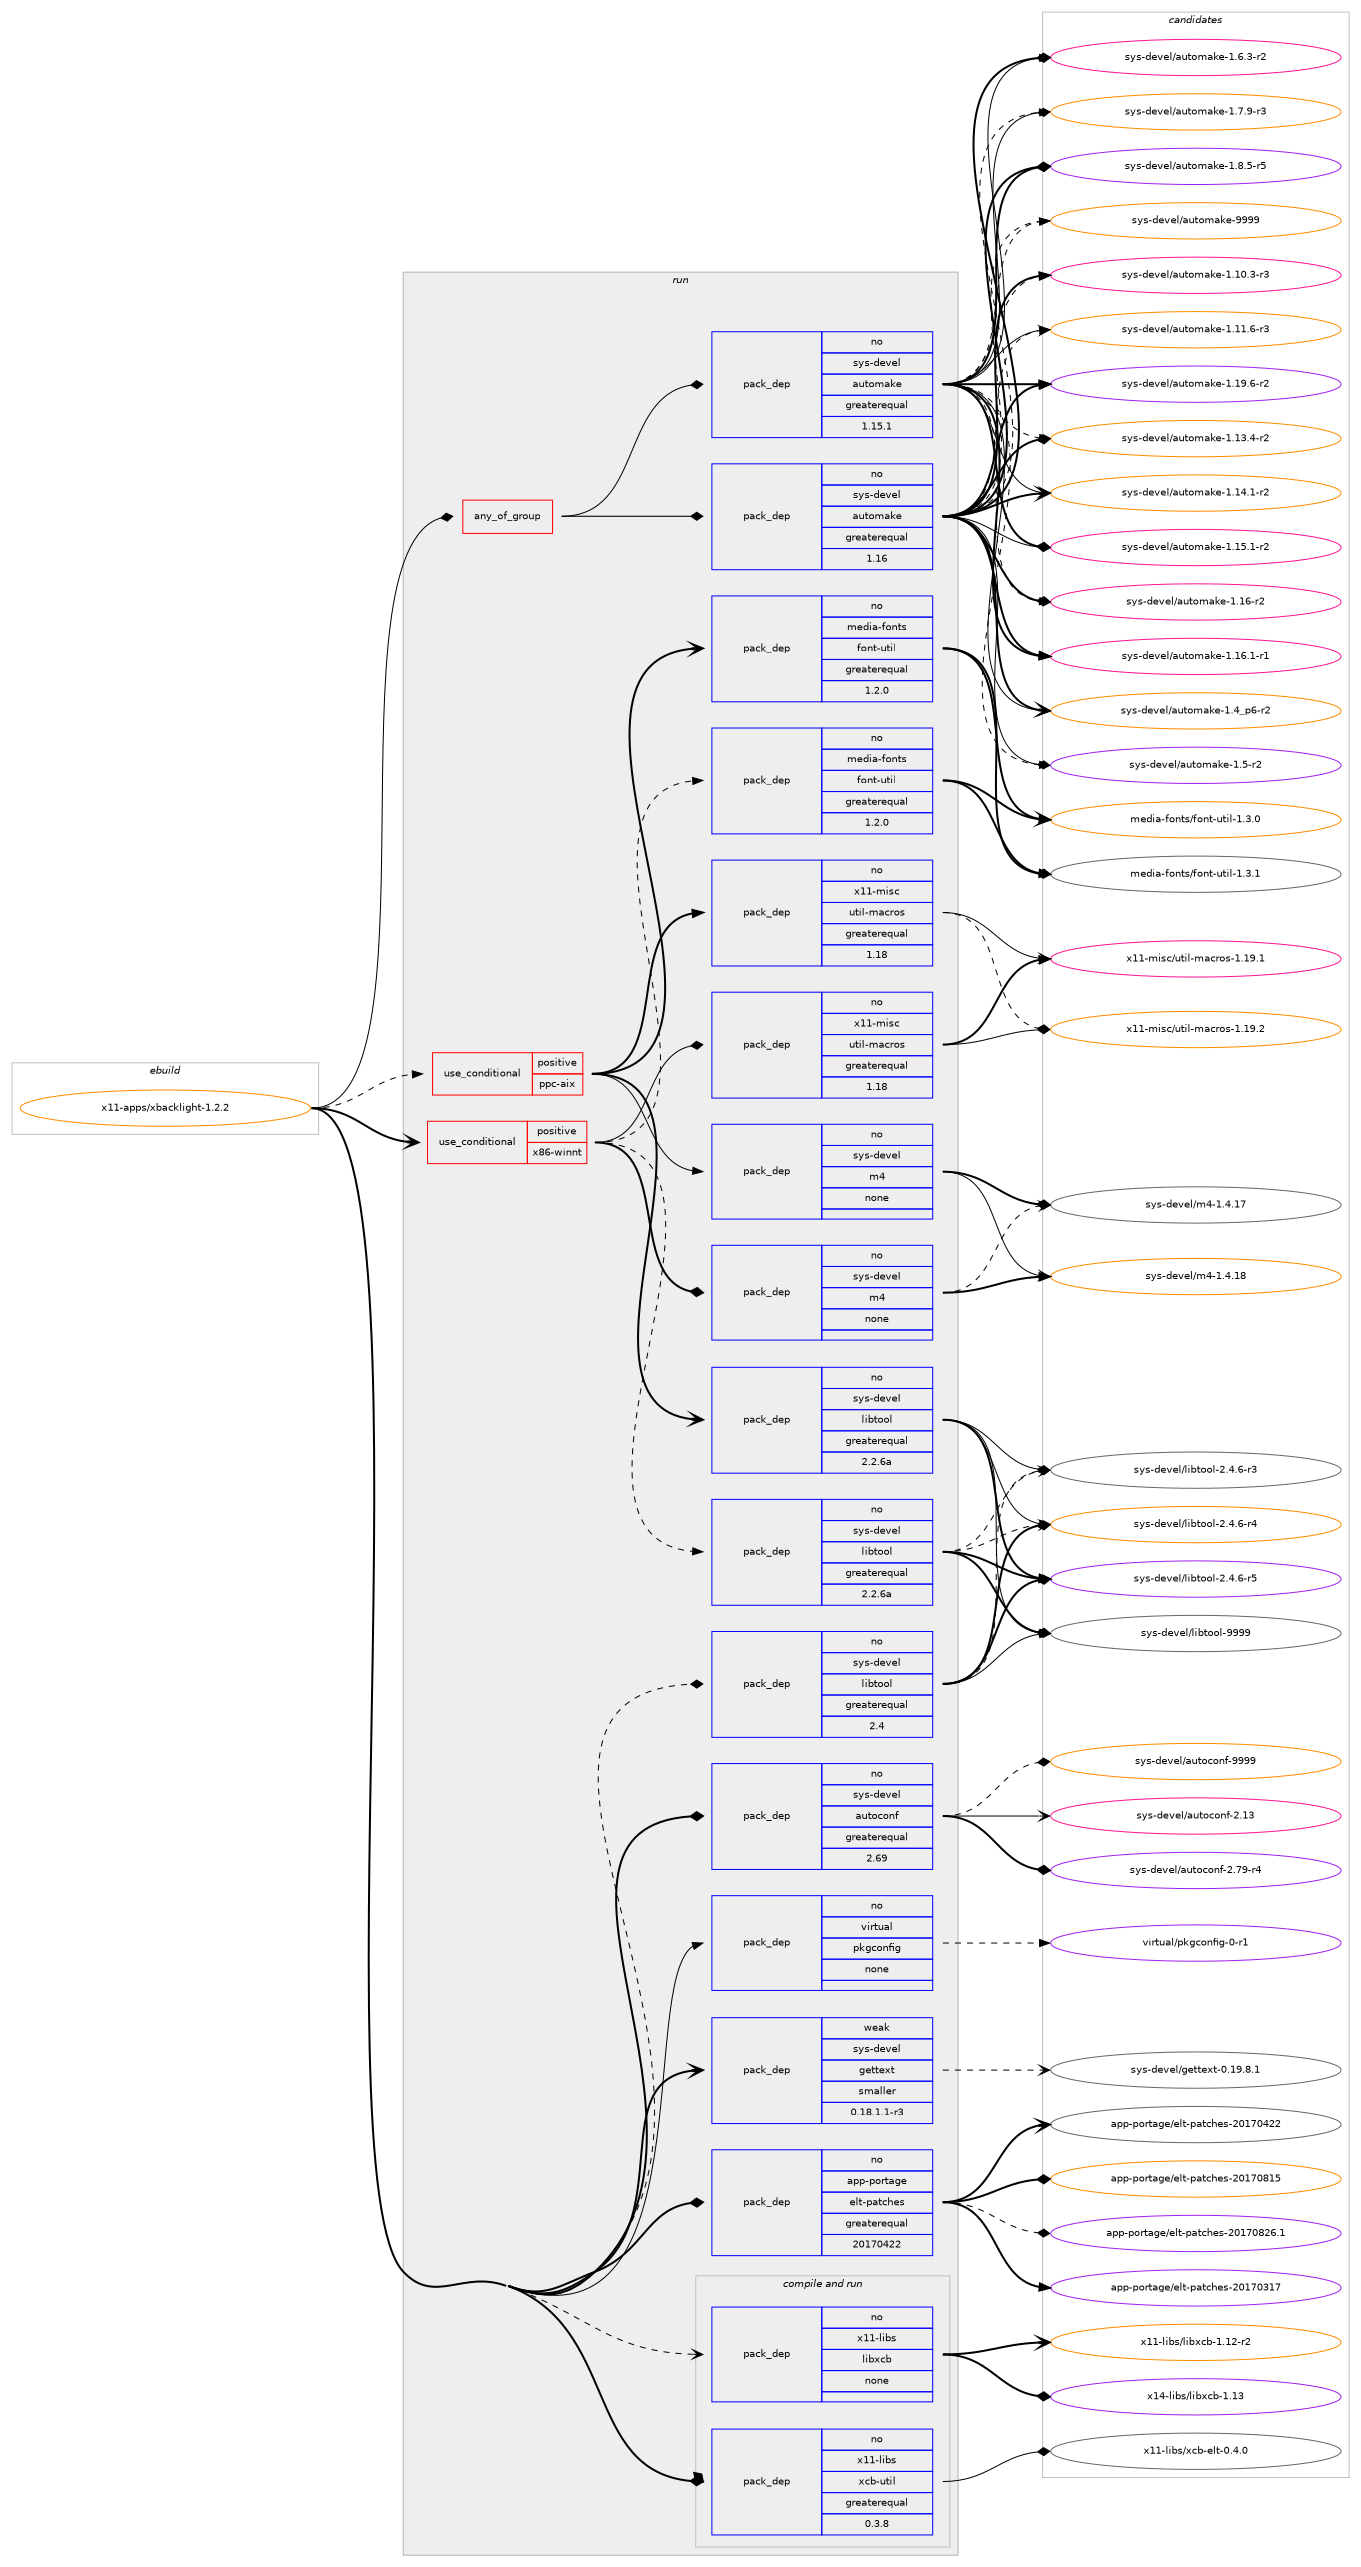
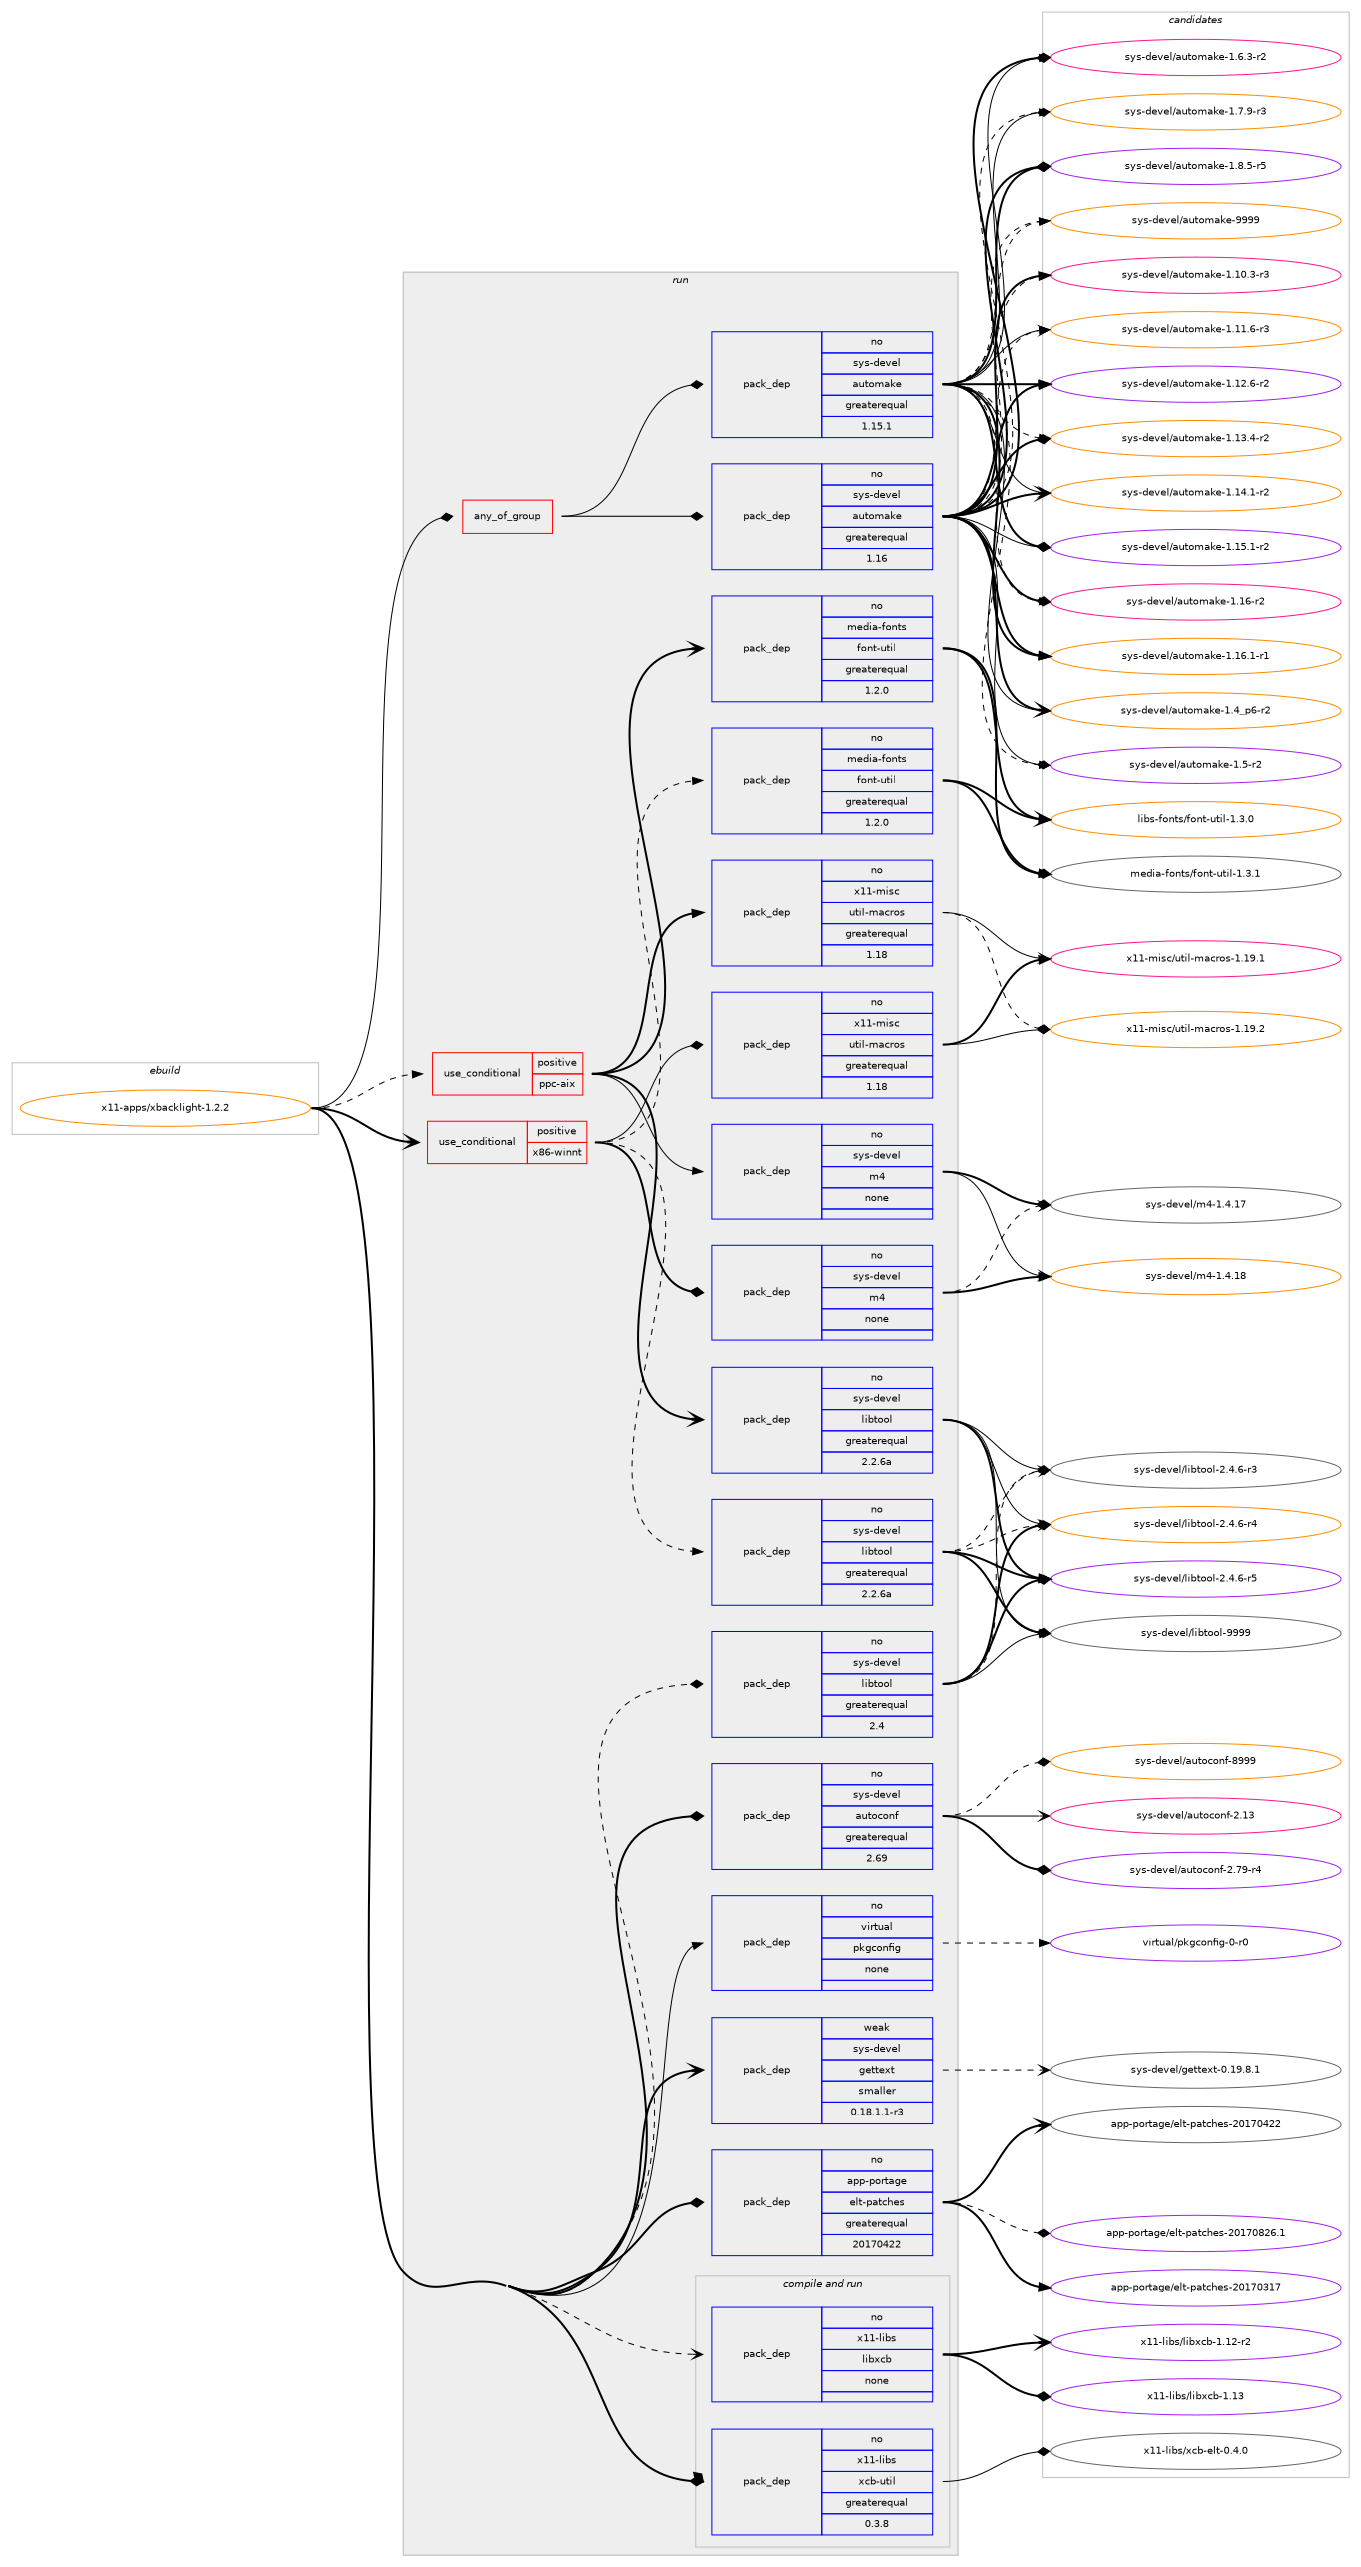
(1196, 384) -> (1196, 384)
(1196, 548) -> (1196, 548)
(1196, 656) -> (1196, 656)
(1196, 820) -> (1196, 820)
(1196, 1762) -> (1196, 1762)
(1196, 1943) -> (1196, 1943)
(1196, 2179) -> none
(1196, 2342) -> (1196, 2342)
(1196, 2397) -> (1196, 2397)
